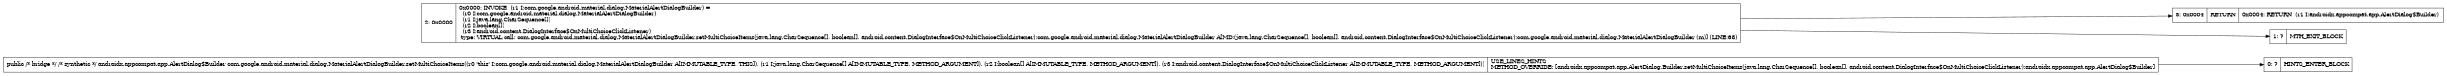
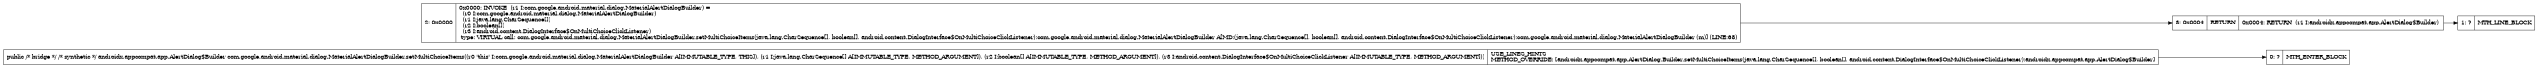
(2003, 33) -> (2449, 23)
(2316, 37) -> (2505, 23)
(2316, 64) -> (2316, 57)
